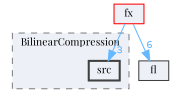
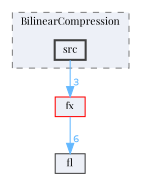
(118, 40) -> (70, 75)
